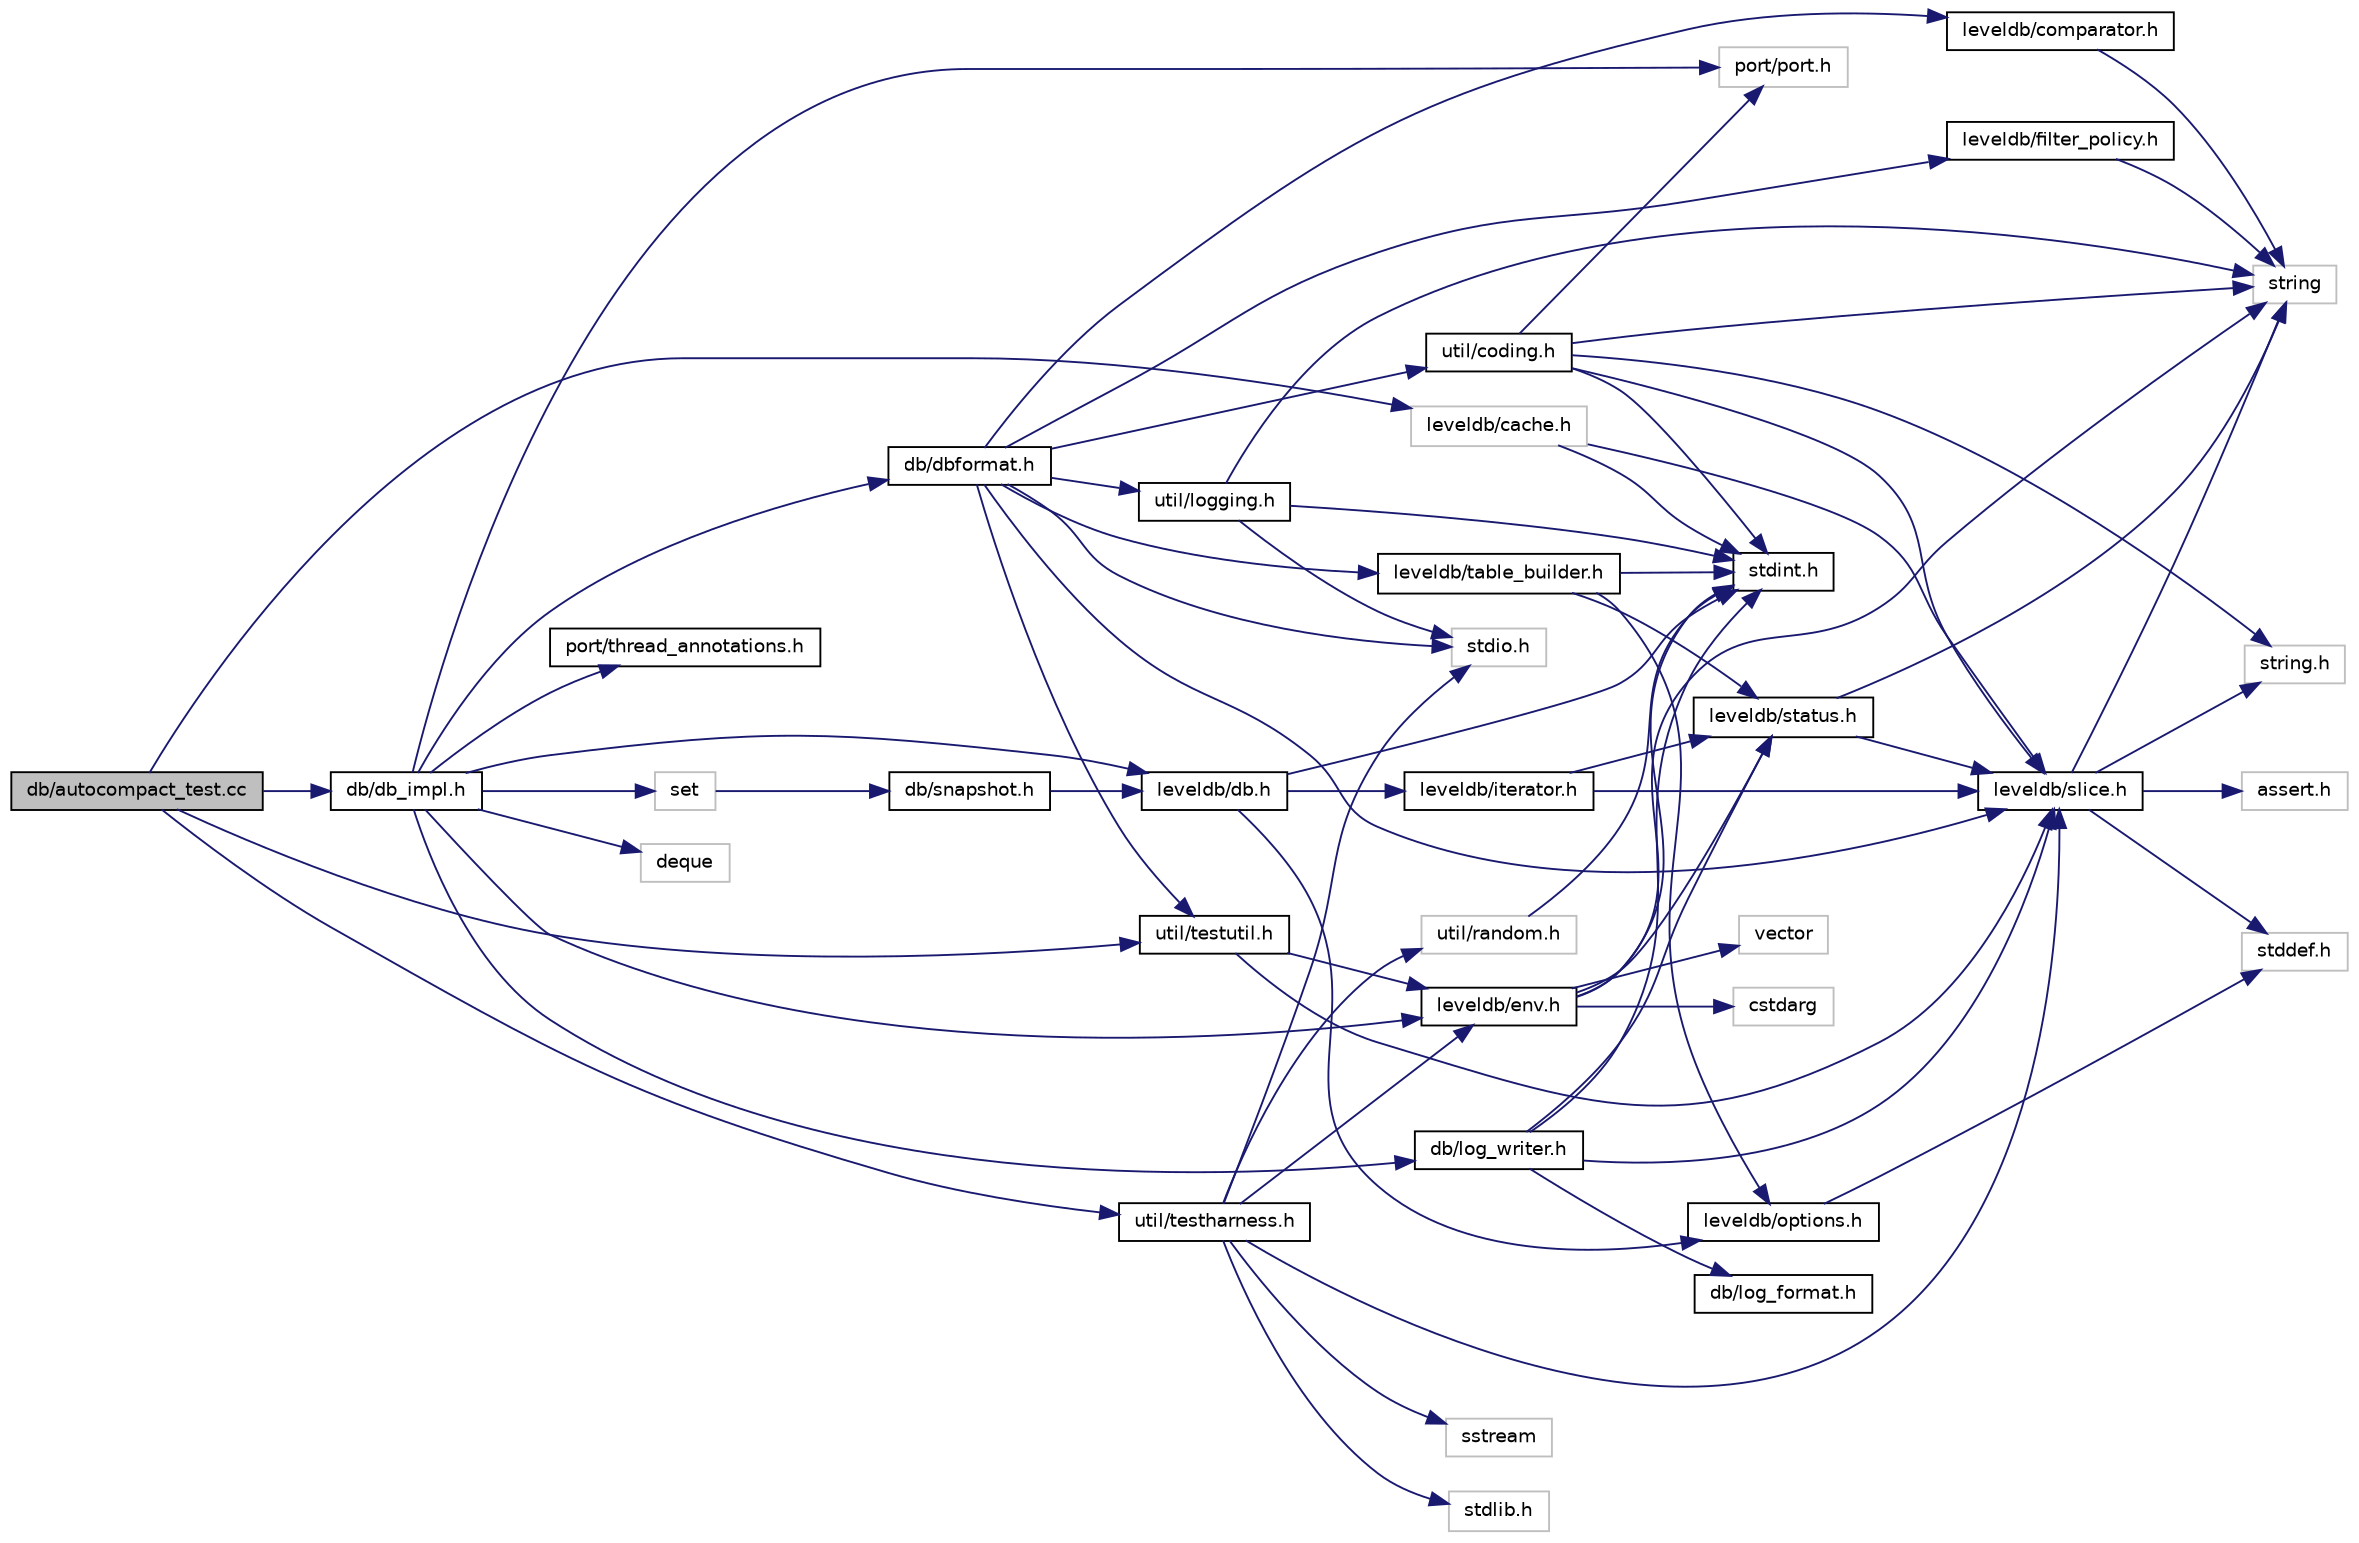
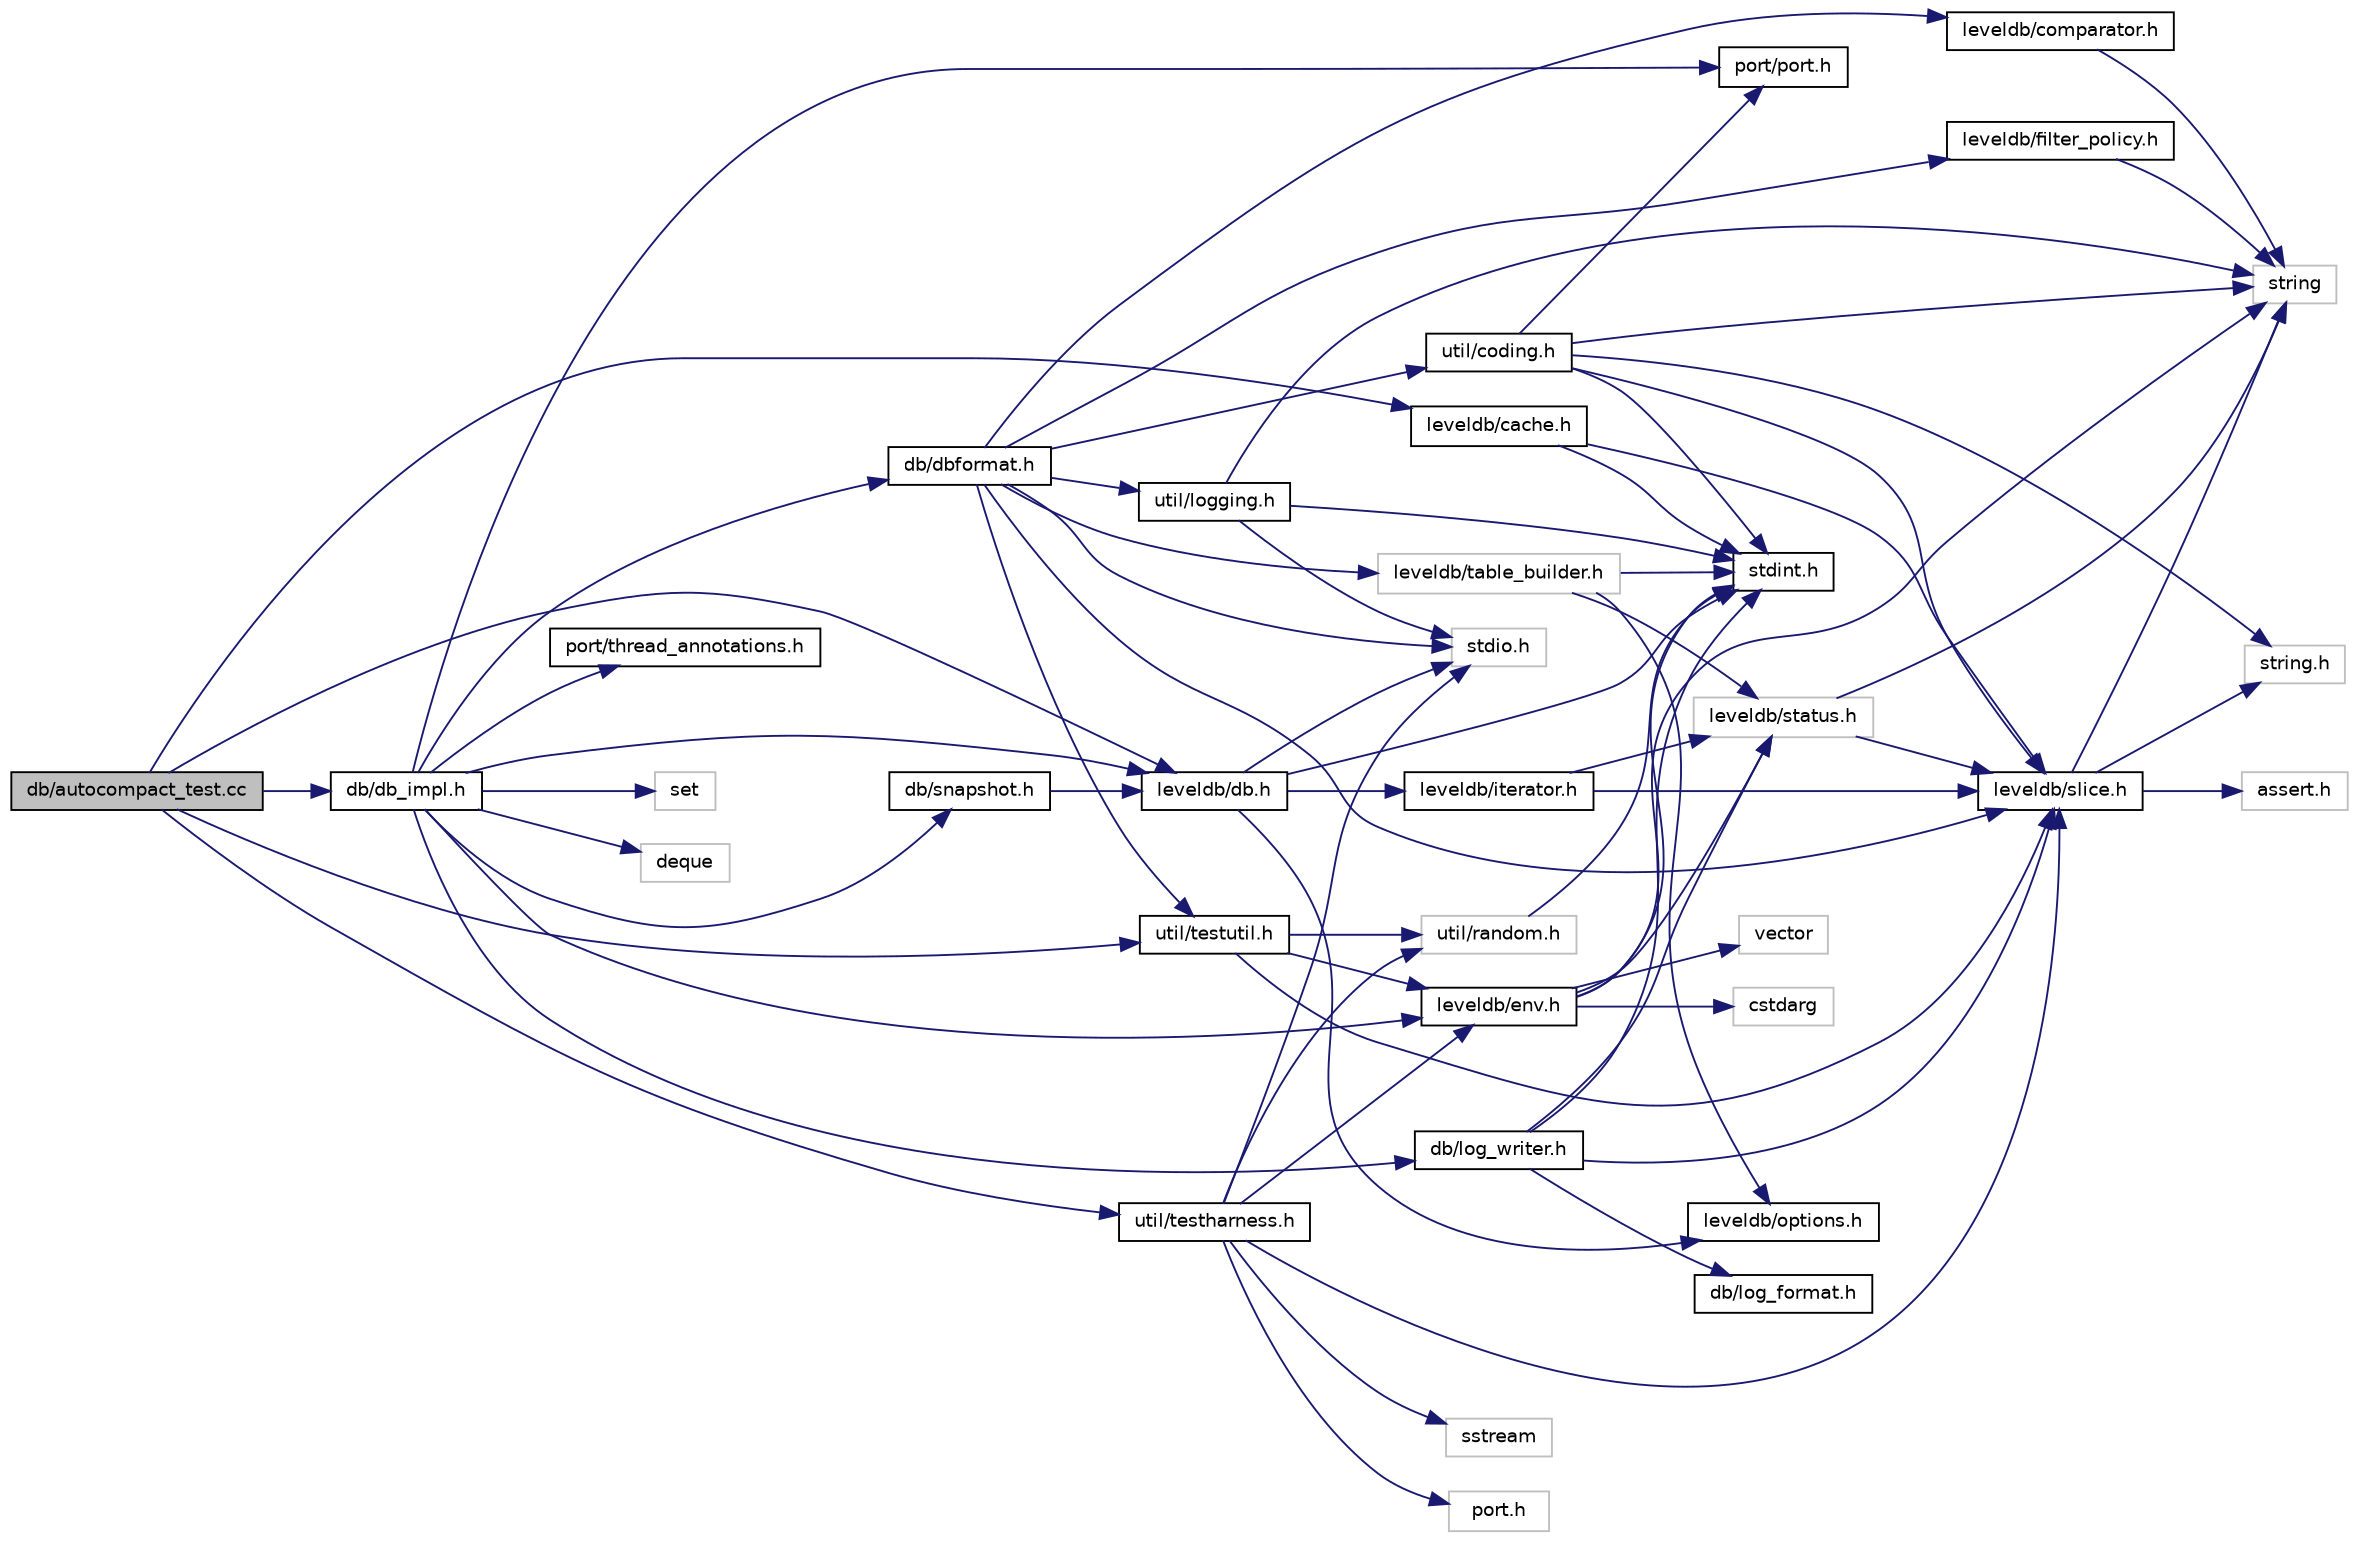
(1783, 67) -> (1783, 67)
(1499, 426) -> (1499, 426)
(1499, 574) -> (1499, 574)
none -> (663, 594)
none -> (1335, 716)
(1783, 717) -> (1783, 717)
(792, 791) -> (678, 927)
none -> (1346, 935)
(2295, 952) -> none
(1499, 1511) -> (1499, 1511)
